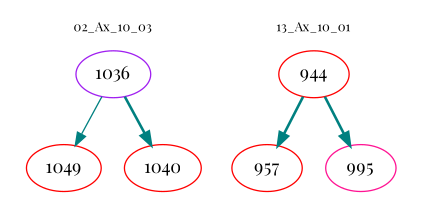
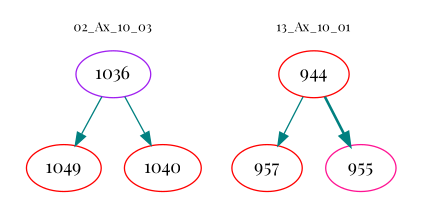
(135, 115) -> (135, 115)
(294, 115) -> (294, 115)
(361, 168) -> (361, 168)
